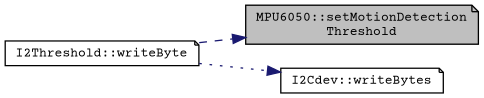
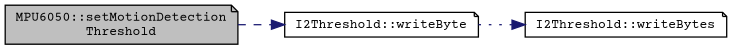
(216, 41) -> (255, 25)
(362, 81) -> (626, 25)
